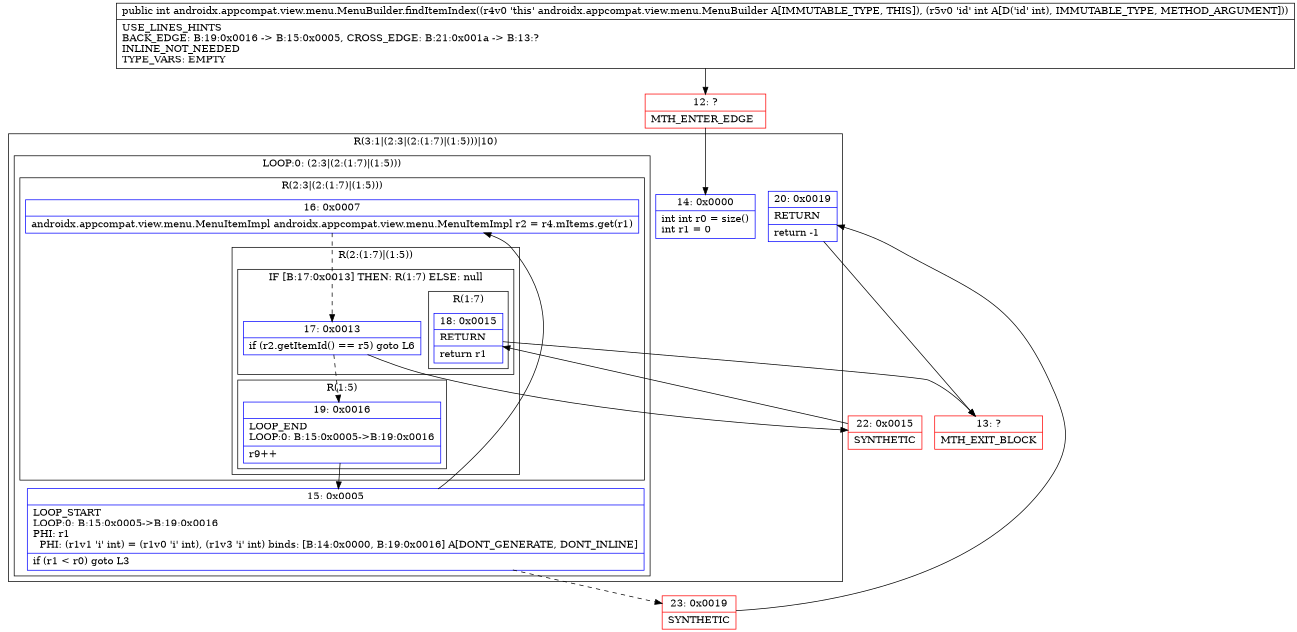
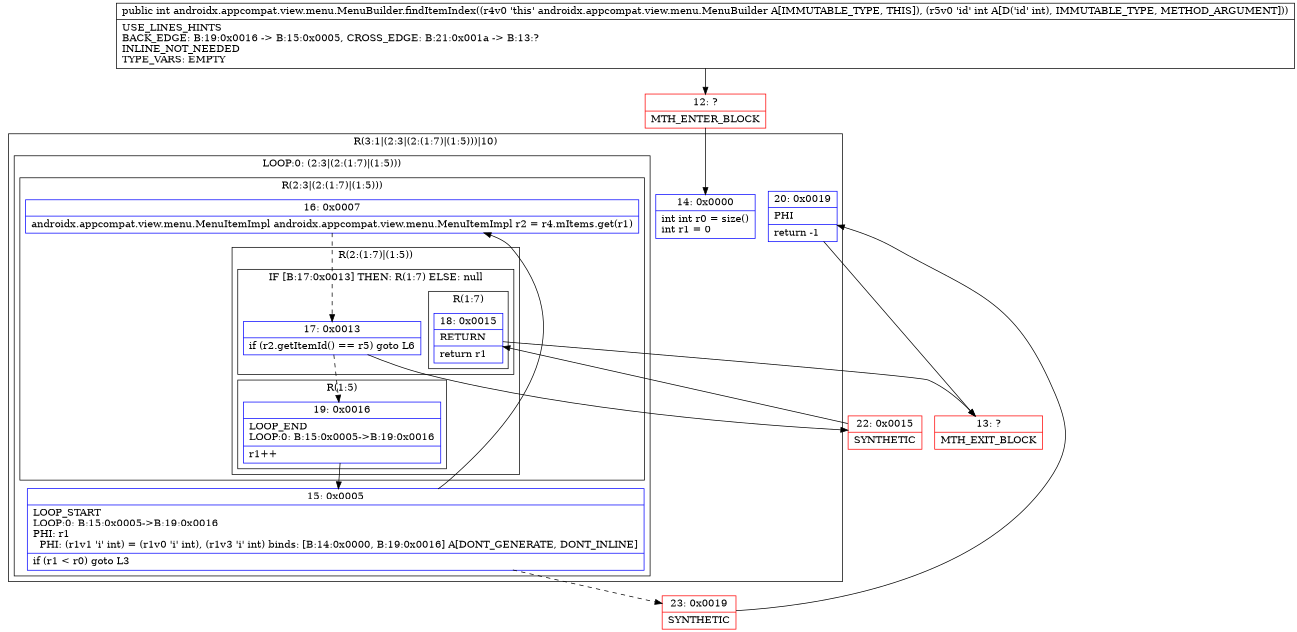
(702, 119) -> (705, 119)
(797, 216) -> (784, 216)
(263, 454) -> (263, 454)
